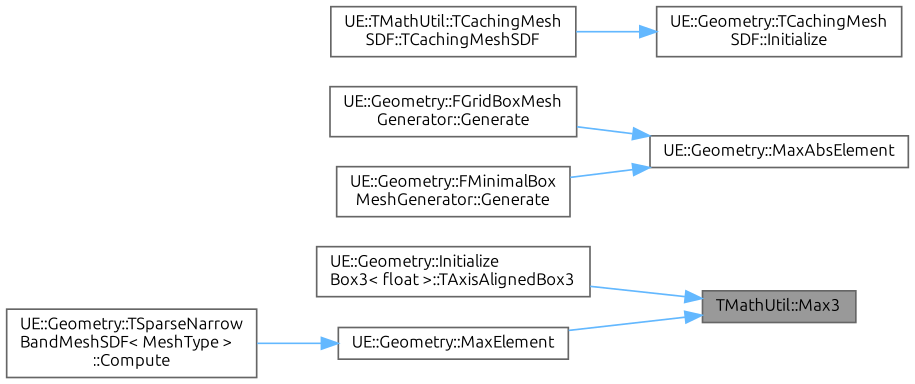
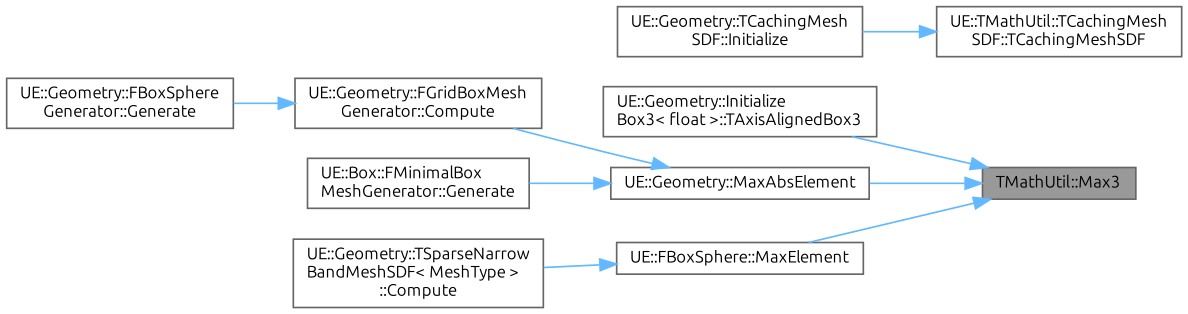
(608, 32) -> (891, 32)
none -> (120, 103)
(453, 112) -> (418, 103)
none -> (917, 183)
(453, 192) -> (418, 183)
(453, 343) -> (740, 258)
